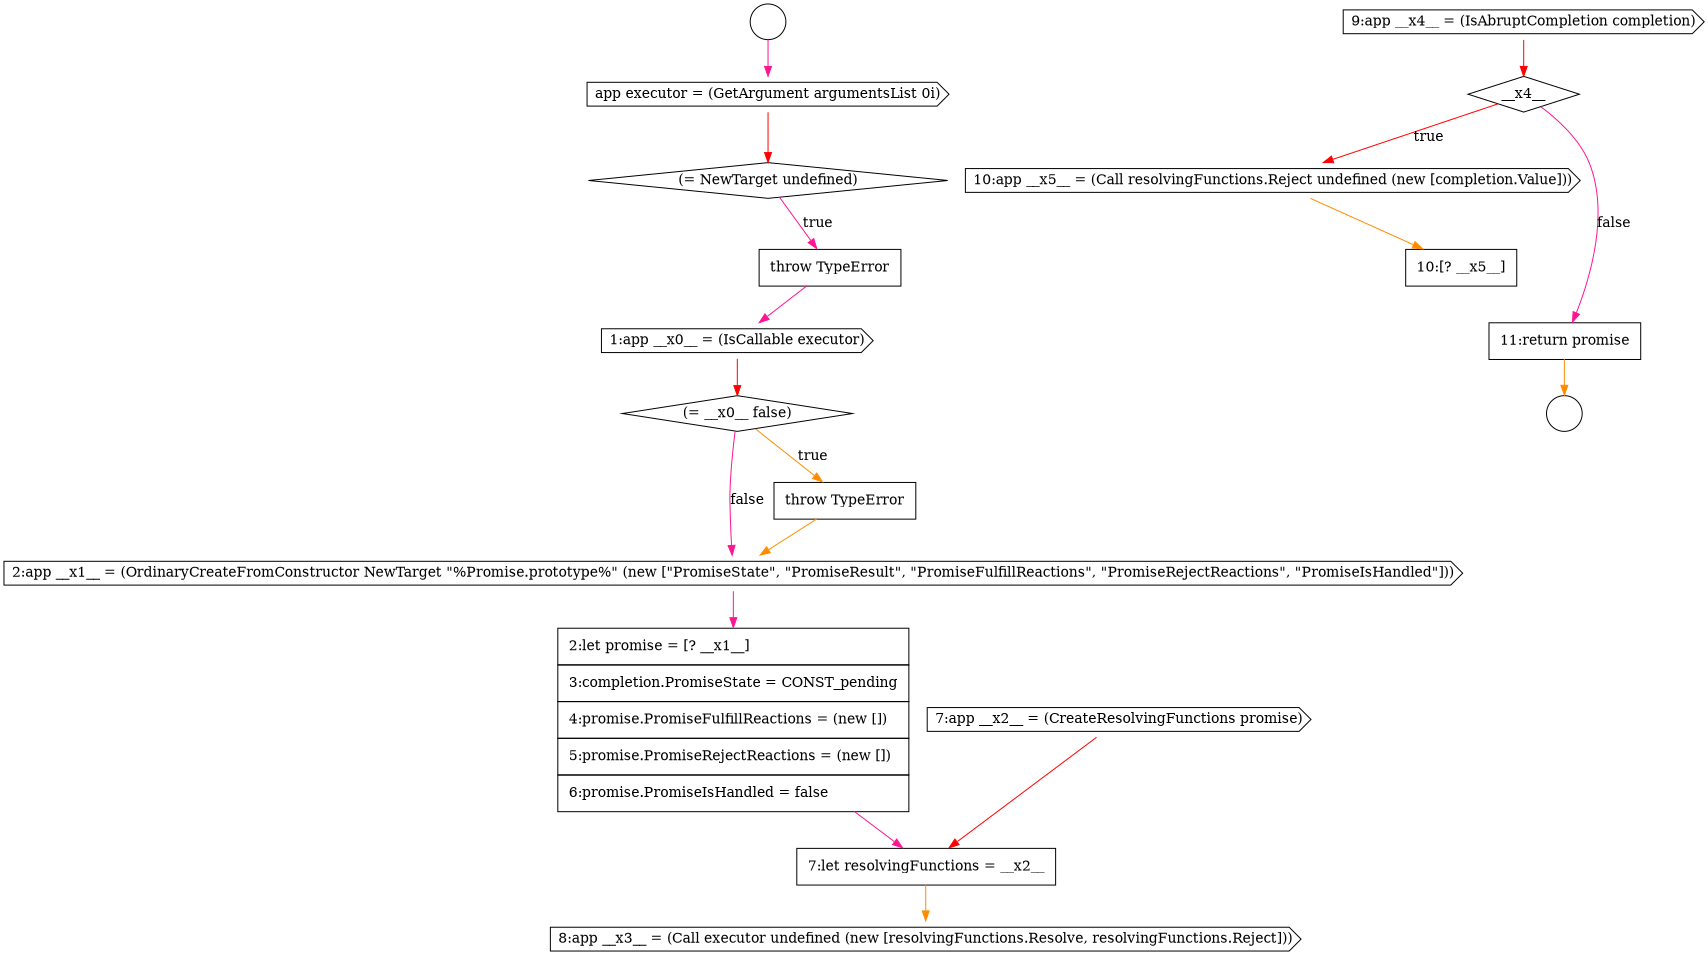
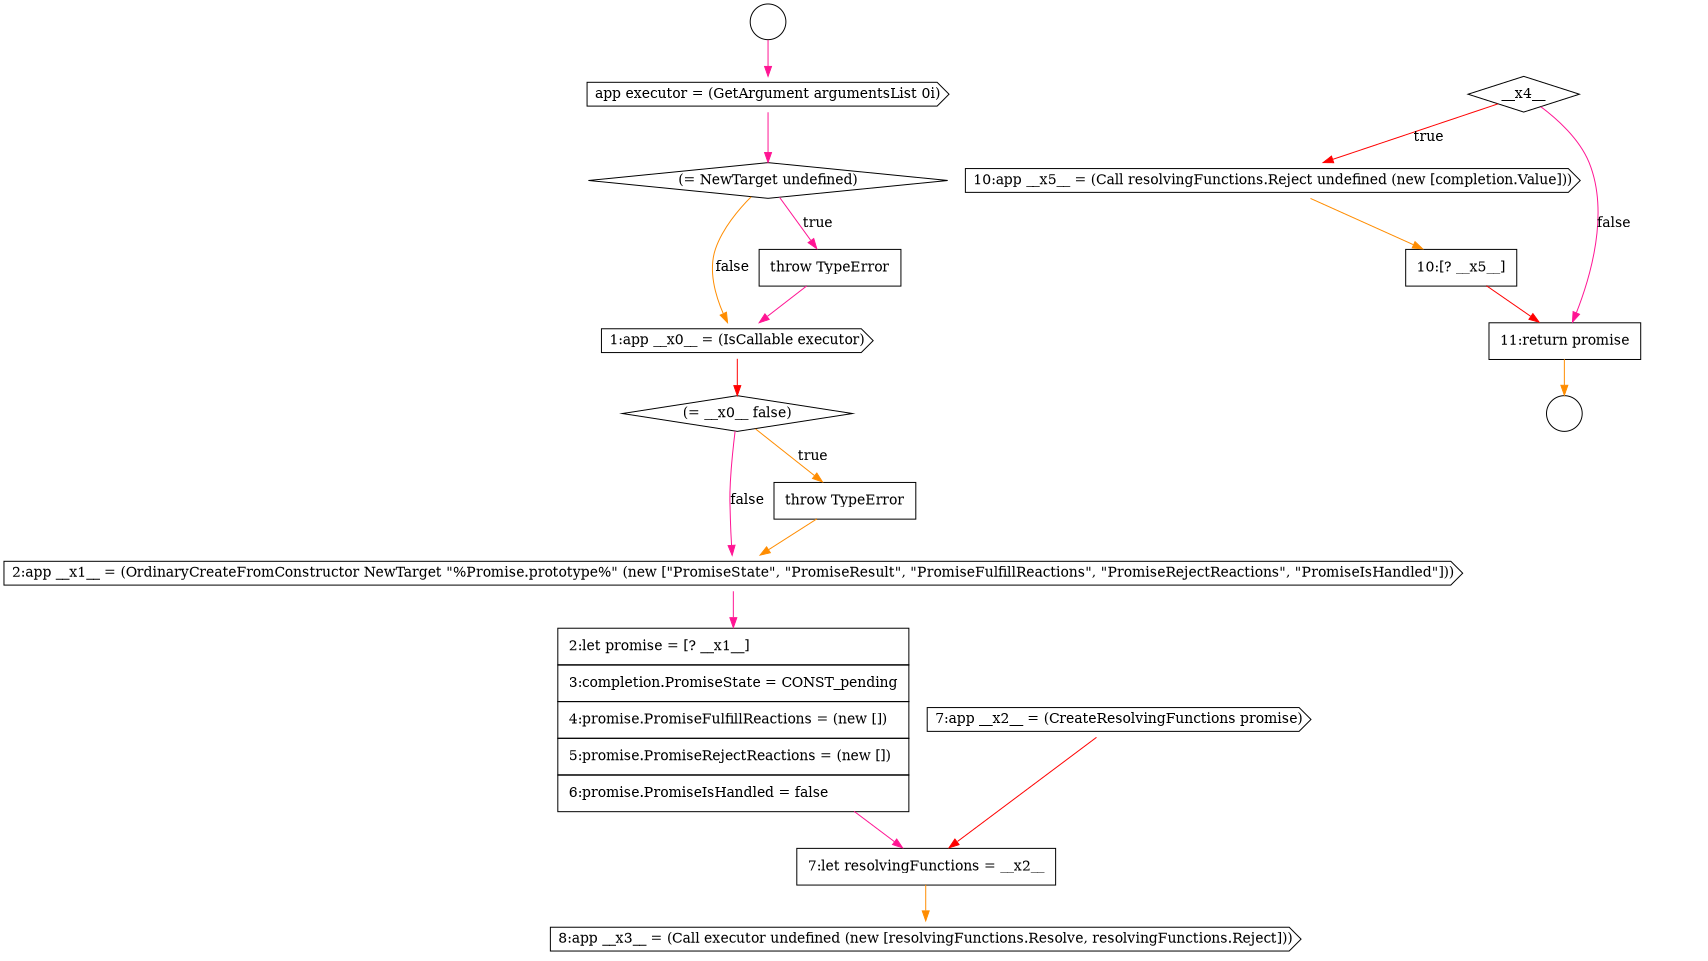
(1524, 22) -> none
(768, 132) -> (768, 132)
none -> (715, 250)
none -> (1509, 301)
